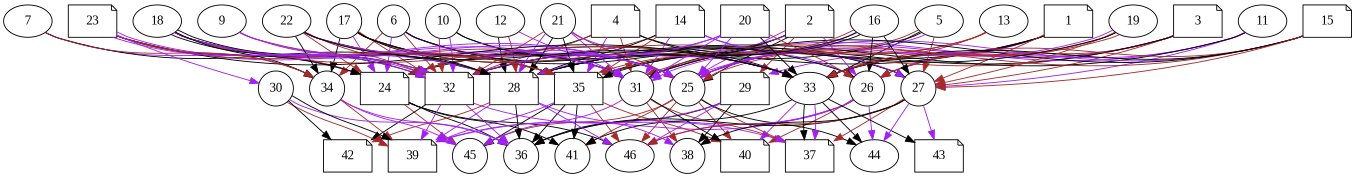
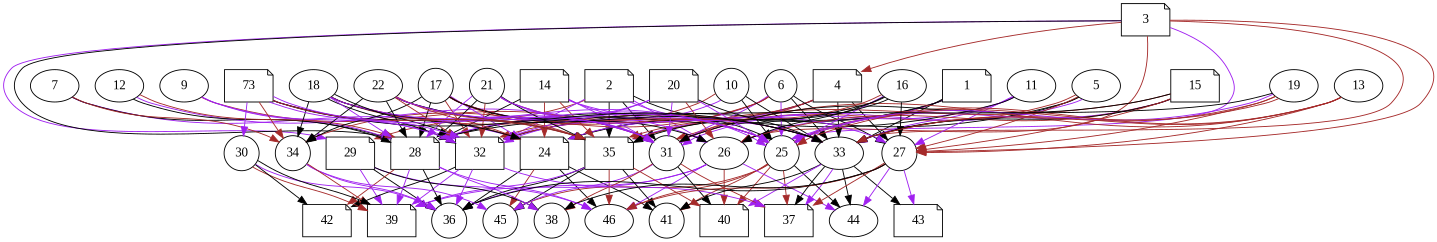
(93, 21) -> (249, 86)
(828, 56) -> (994, 39)
(994, 57) -> (1167, 136)
(867, 89) -> (724, 153)
